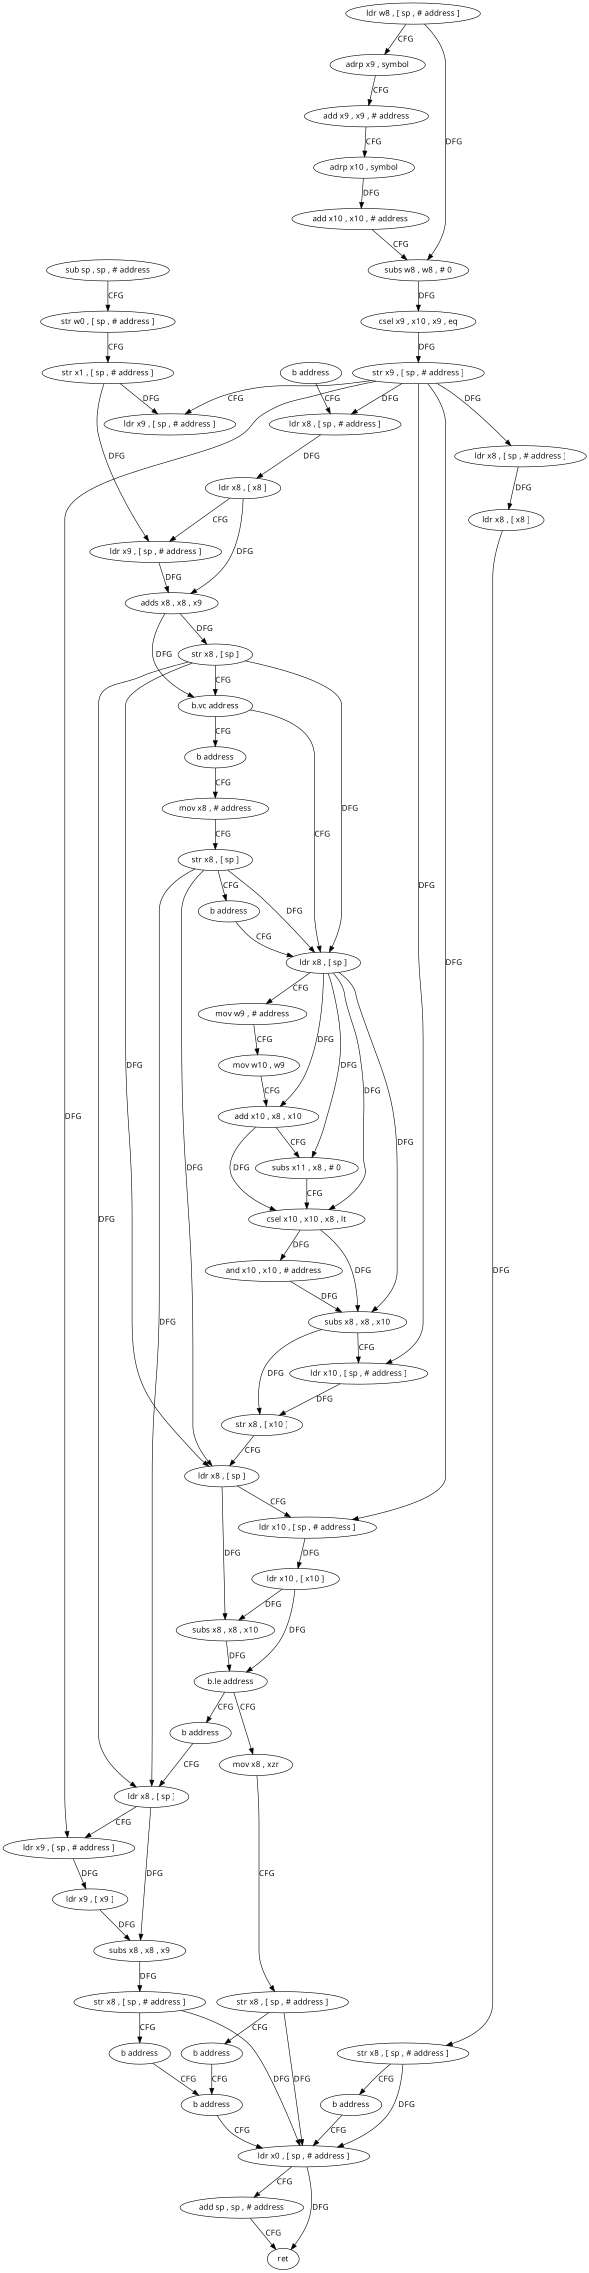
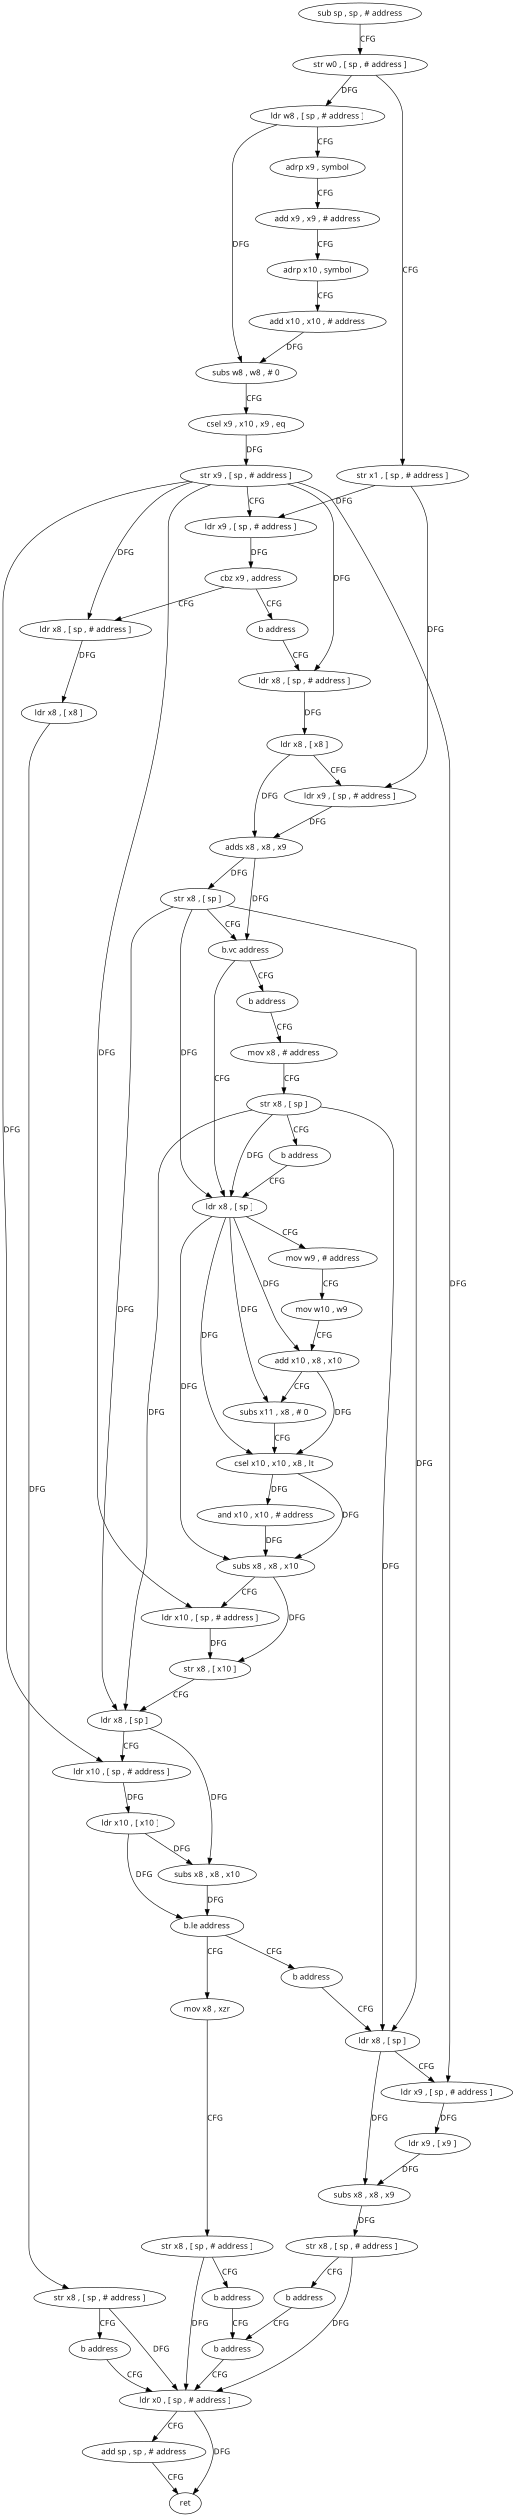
none -> (341, 88)
(371, 193) -> (326, 296)
(401, 245) -> (295, 347)
(427, 296) -> (254, 399)
none -> (251, 578)
